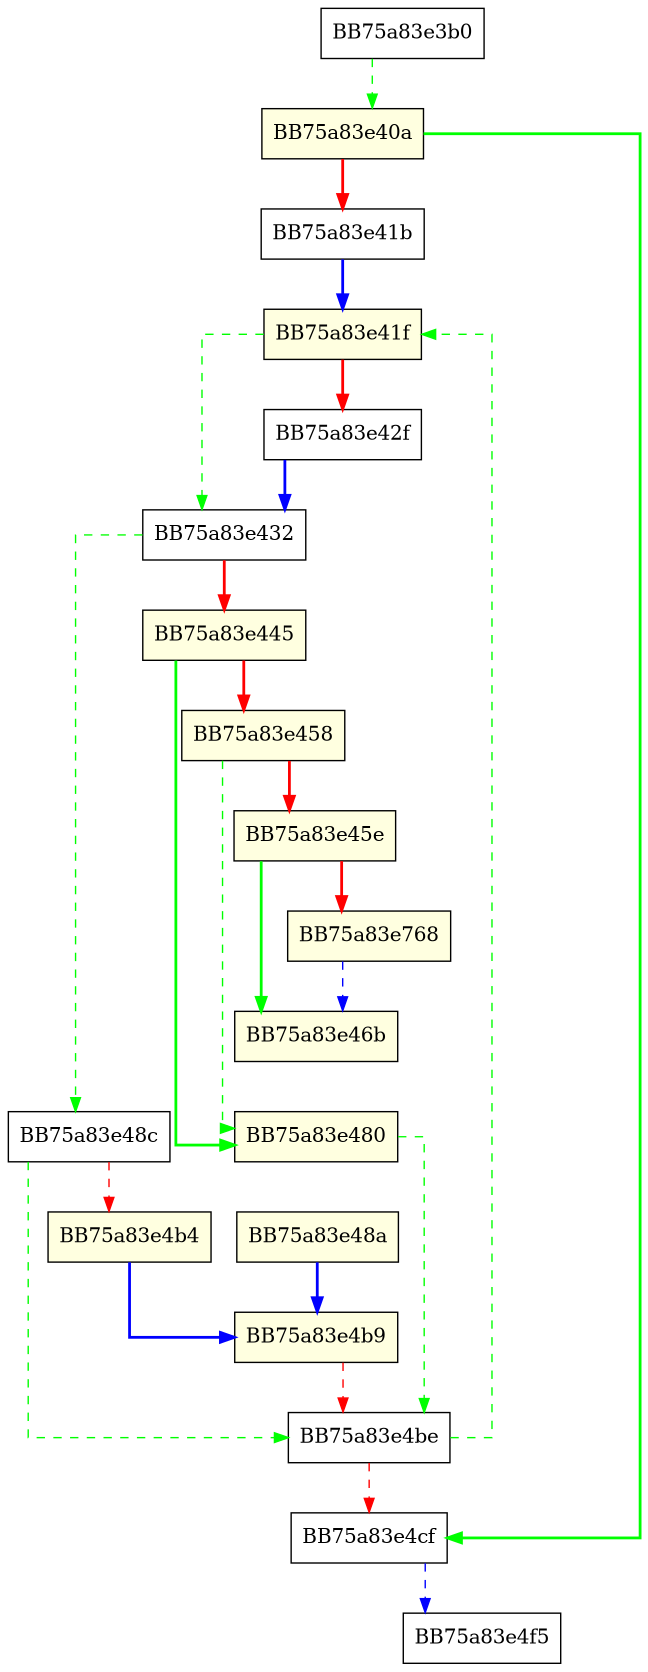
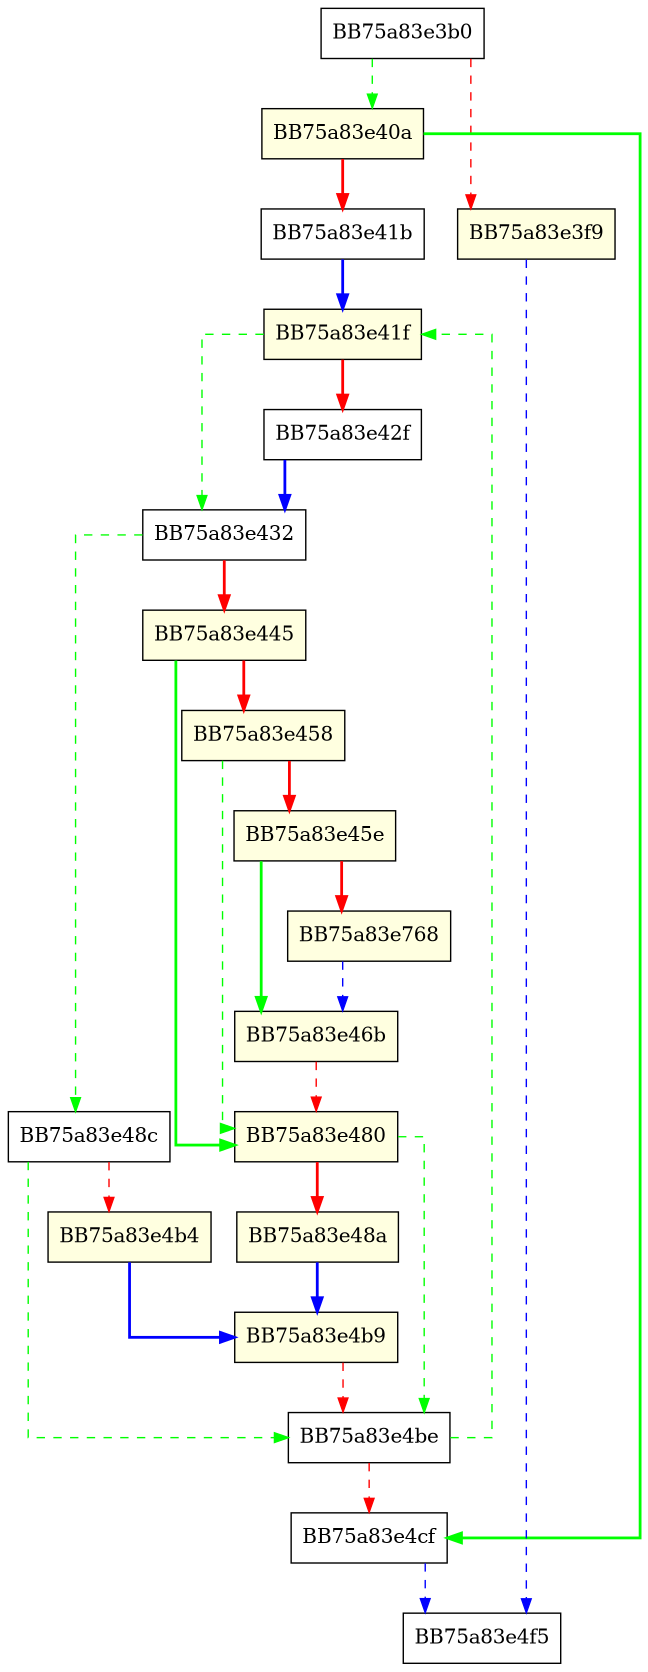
none -> (536, 234)
none -> (316, 1079)
none -> (317, 1180)
